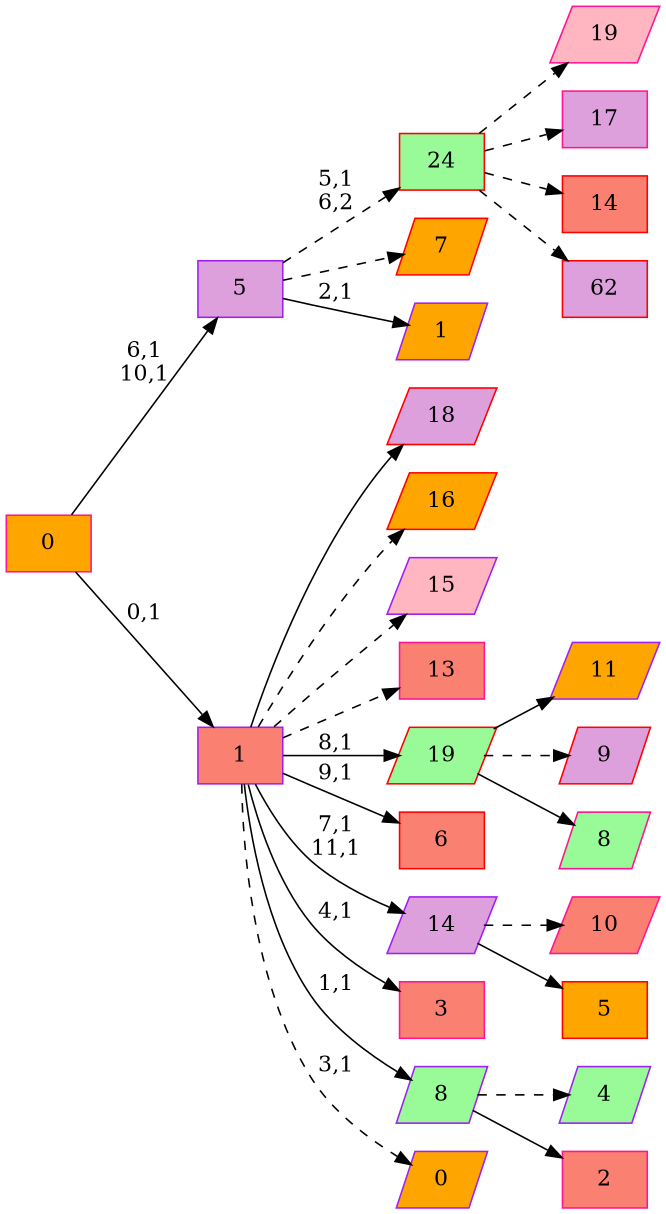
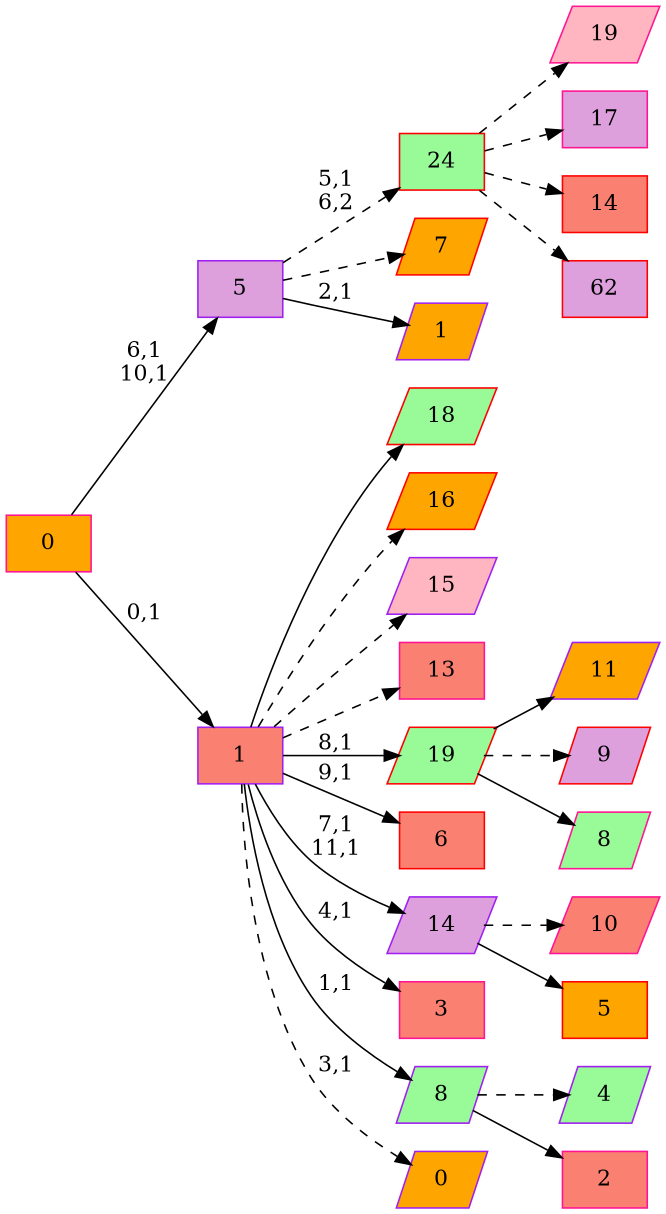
(442, 416) -> (442, 416)
